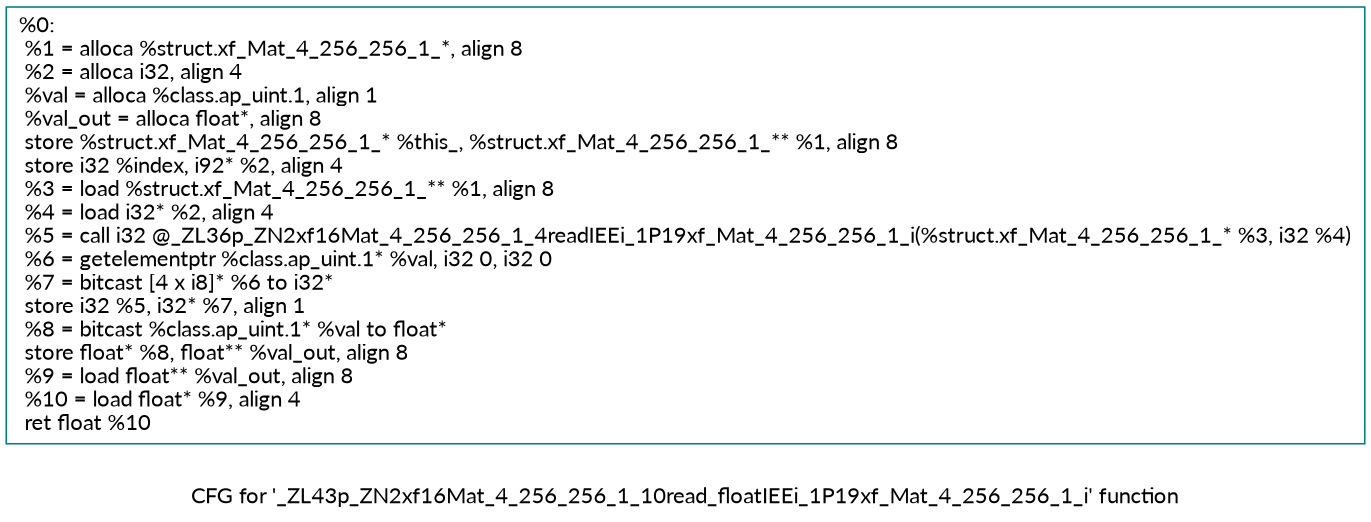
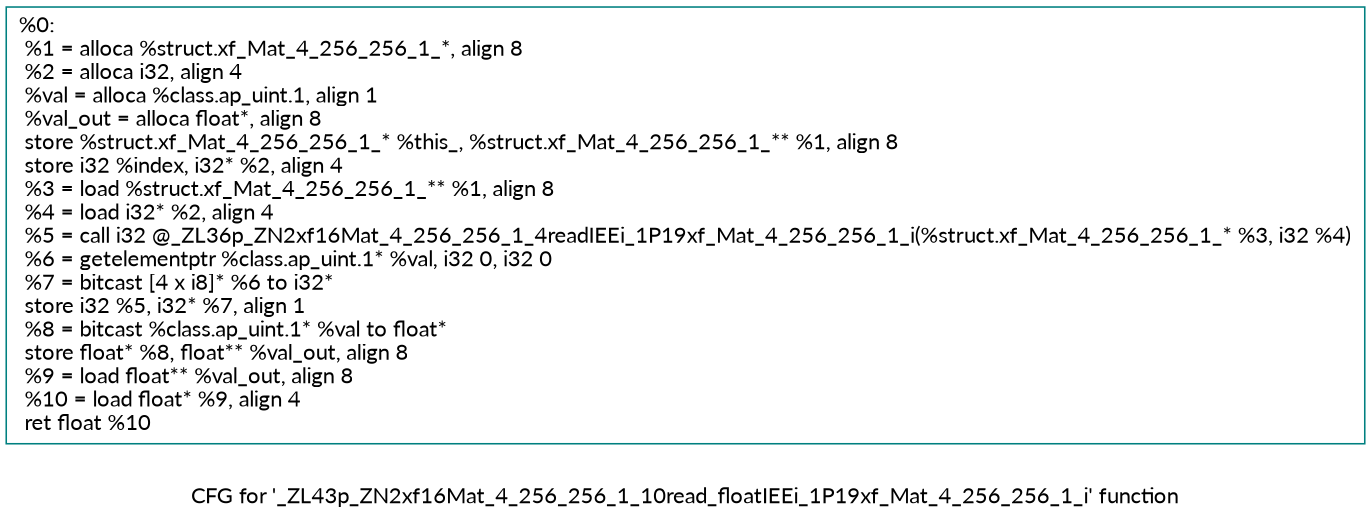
(181, 166) -> (181, 166)
